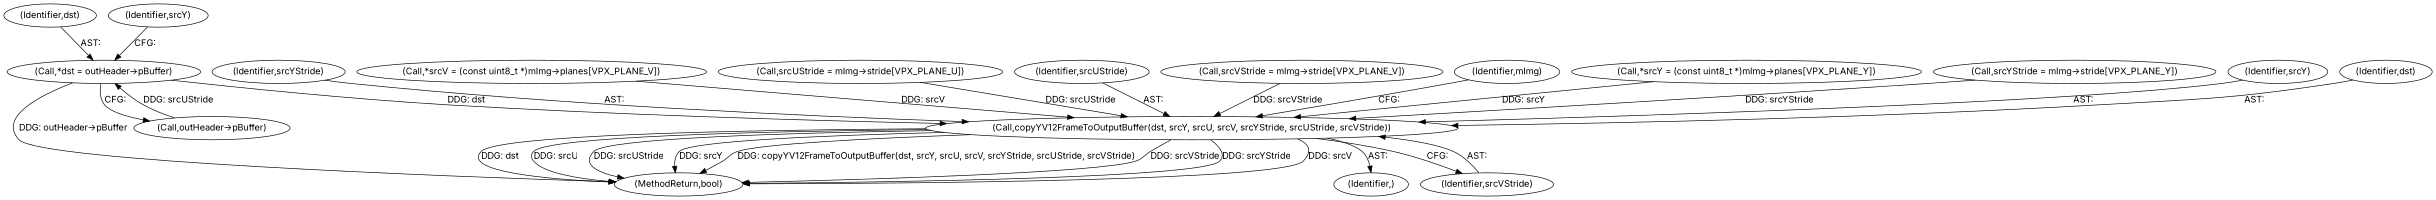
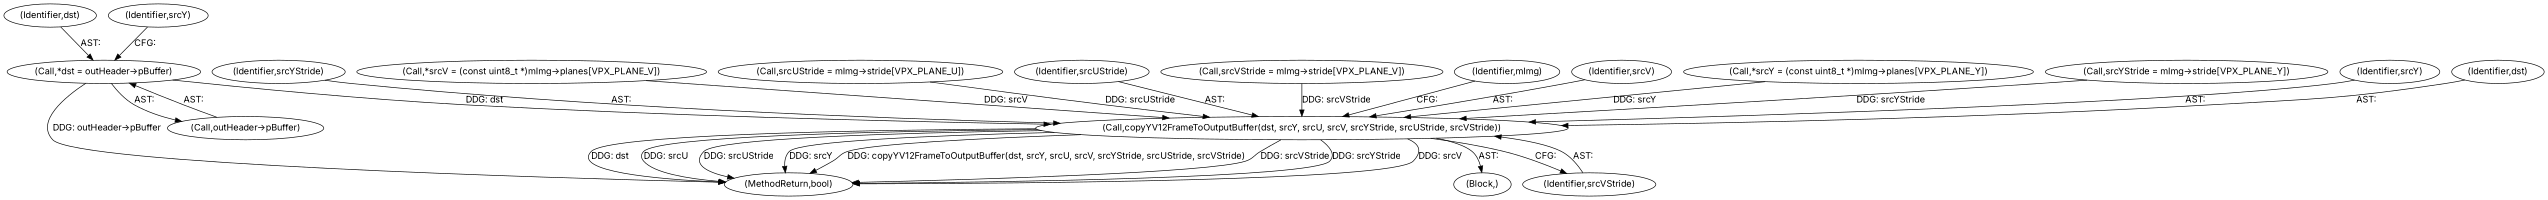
none -> (1622, 72)
(116, 100) -> (146, 100)
(179, 100) -> (195, 100)
(1371, 184) -> (1482, 184)
